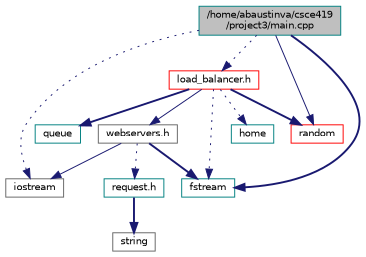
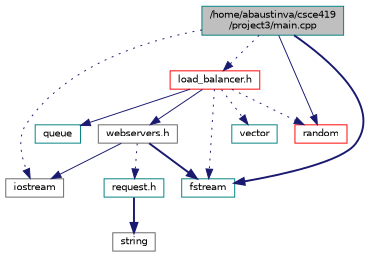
(261, 105) -> (264, 105)
(140, 106) -> (140, 106)
(253, 134) -> (254, 134)
